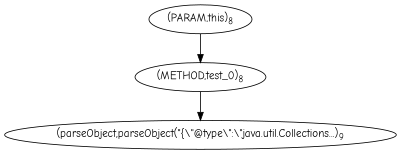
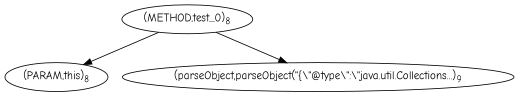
(200, 44) -> (125, 47)
